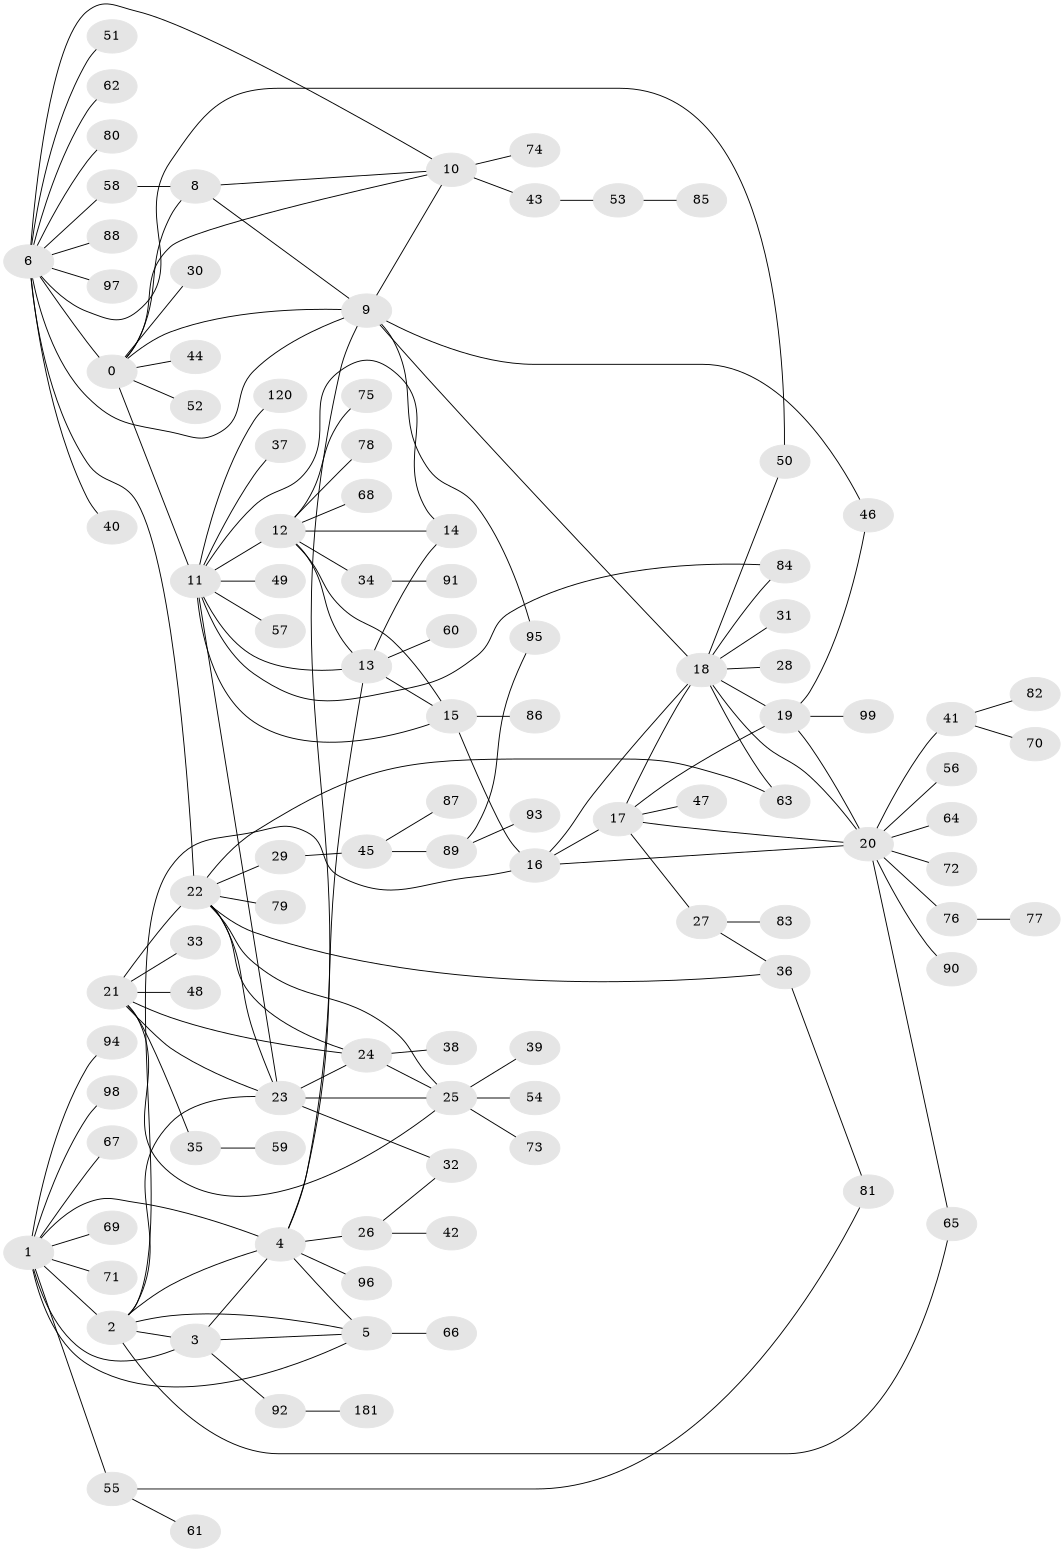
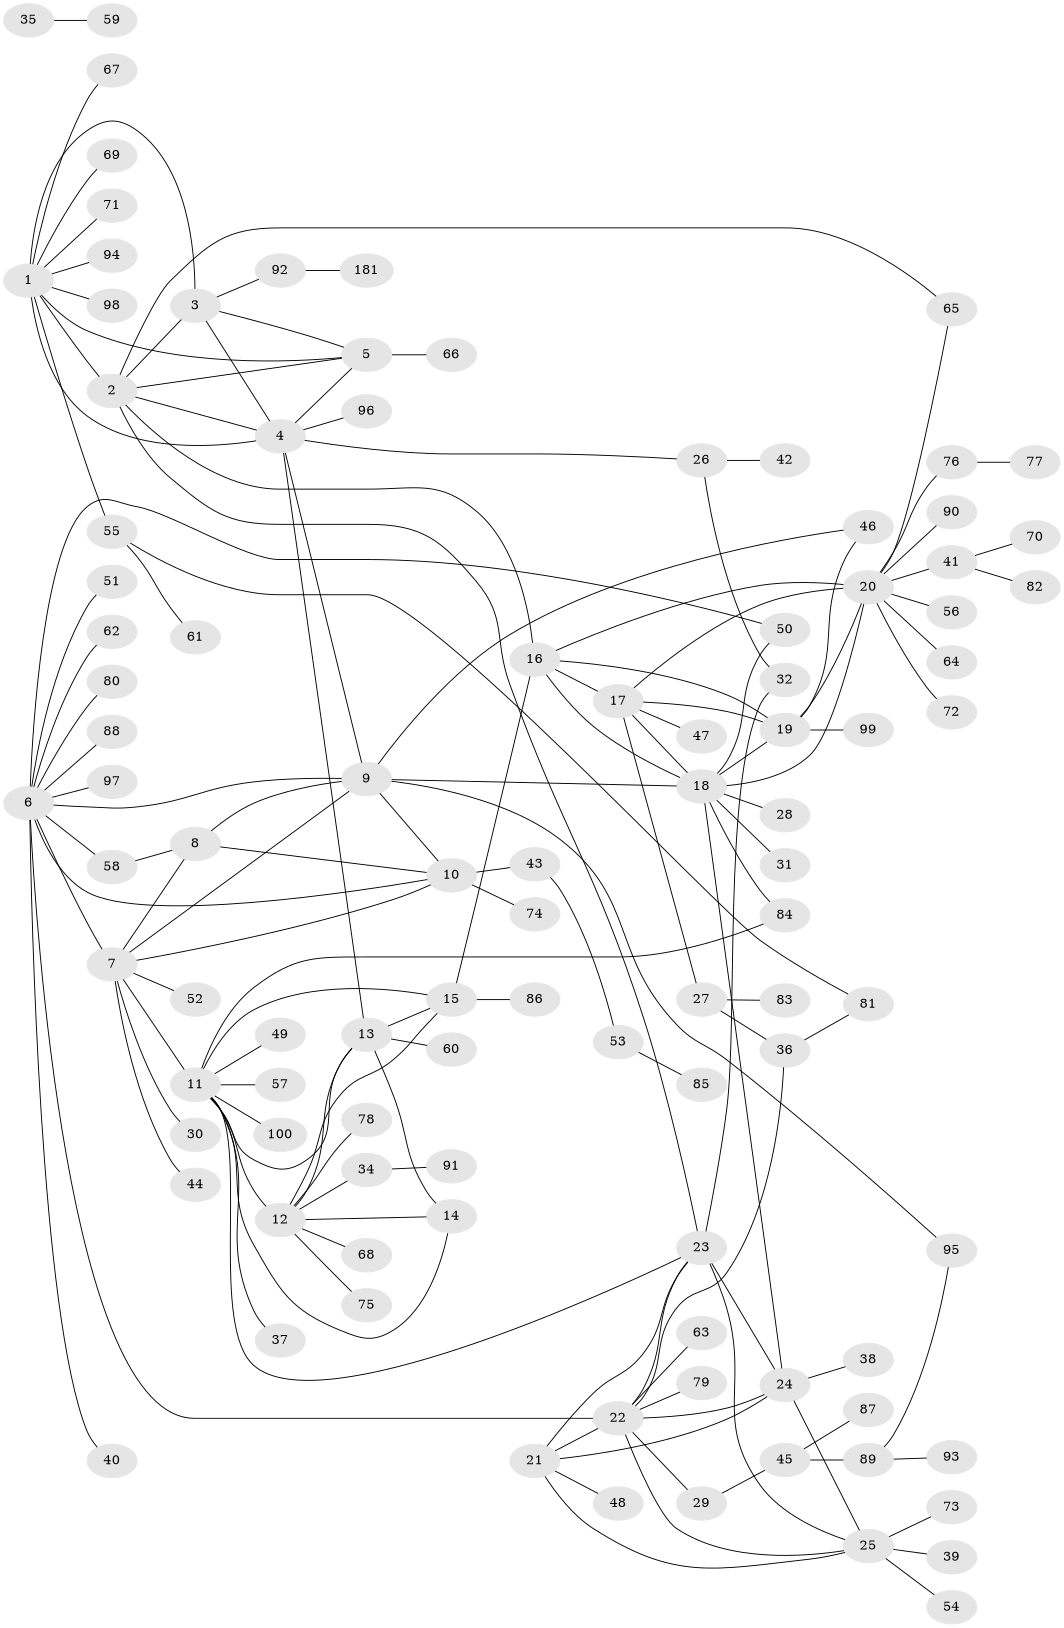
(112, 372) -> (112, 964)
(280, 396) -> (280, 1135)
none -> (668, 677)
(736, 733) -> (743, 1086)
(195, 942) -> none
(162, 1067) -> none
